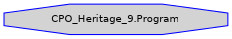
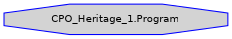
(116, 19) -> (116, 19)
